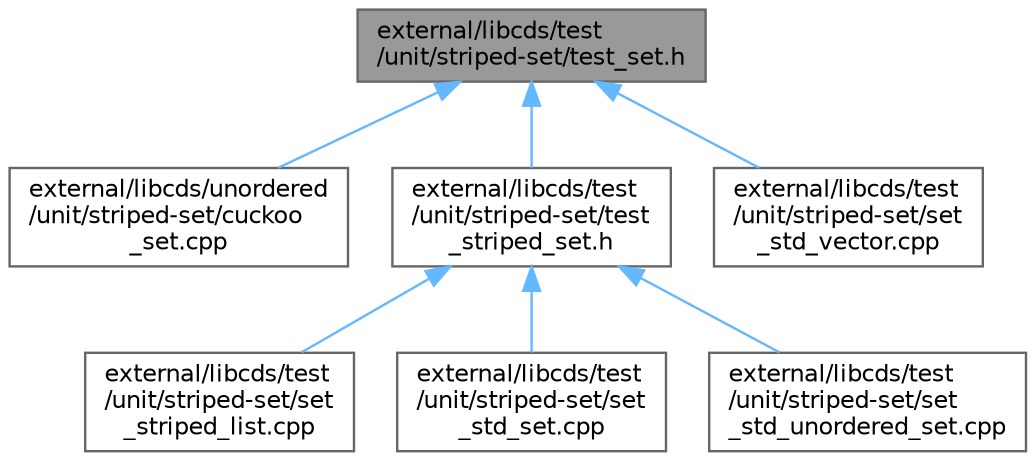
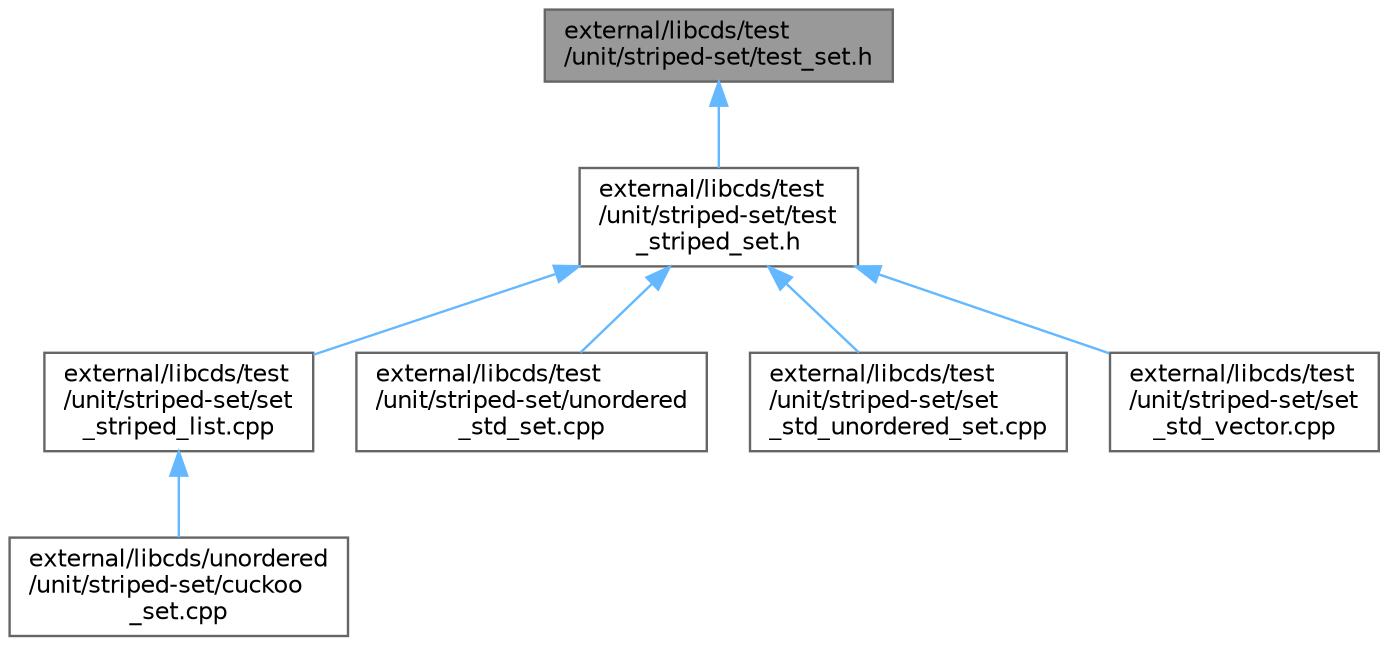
(358, 130) -> (179, 507)
(688, 130) -> (994, 314)
(532, 402) -> (532, 402)
